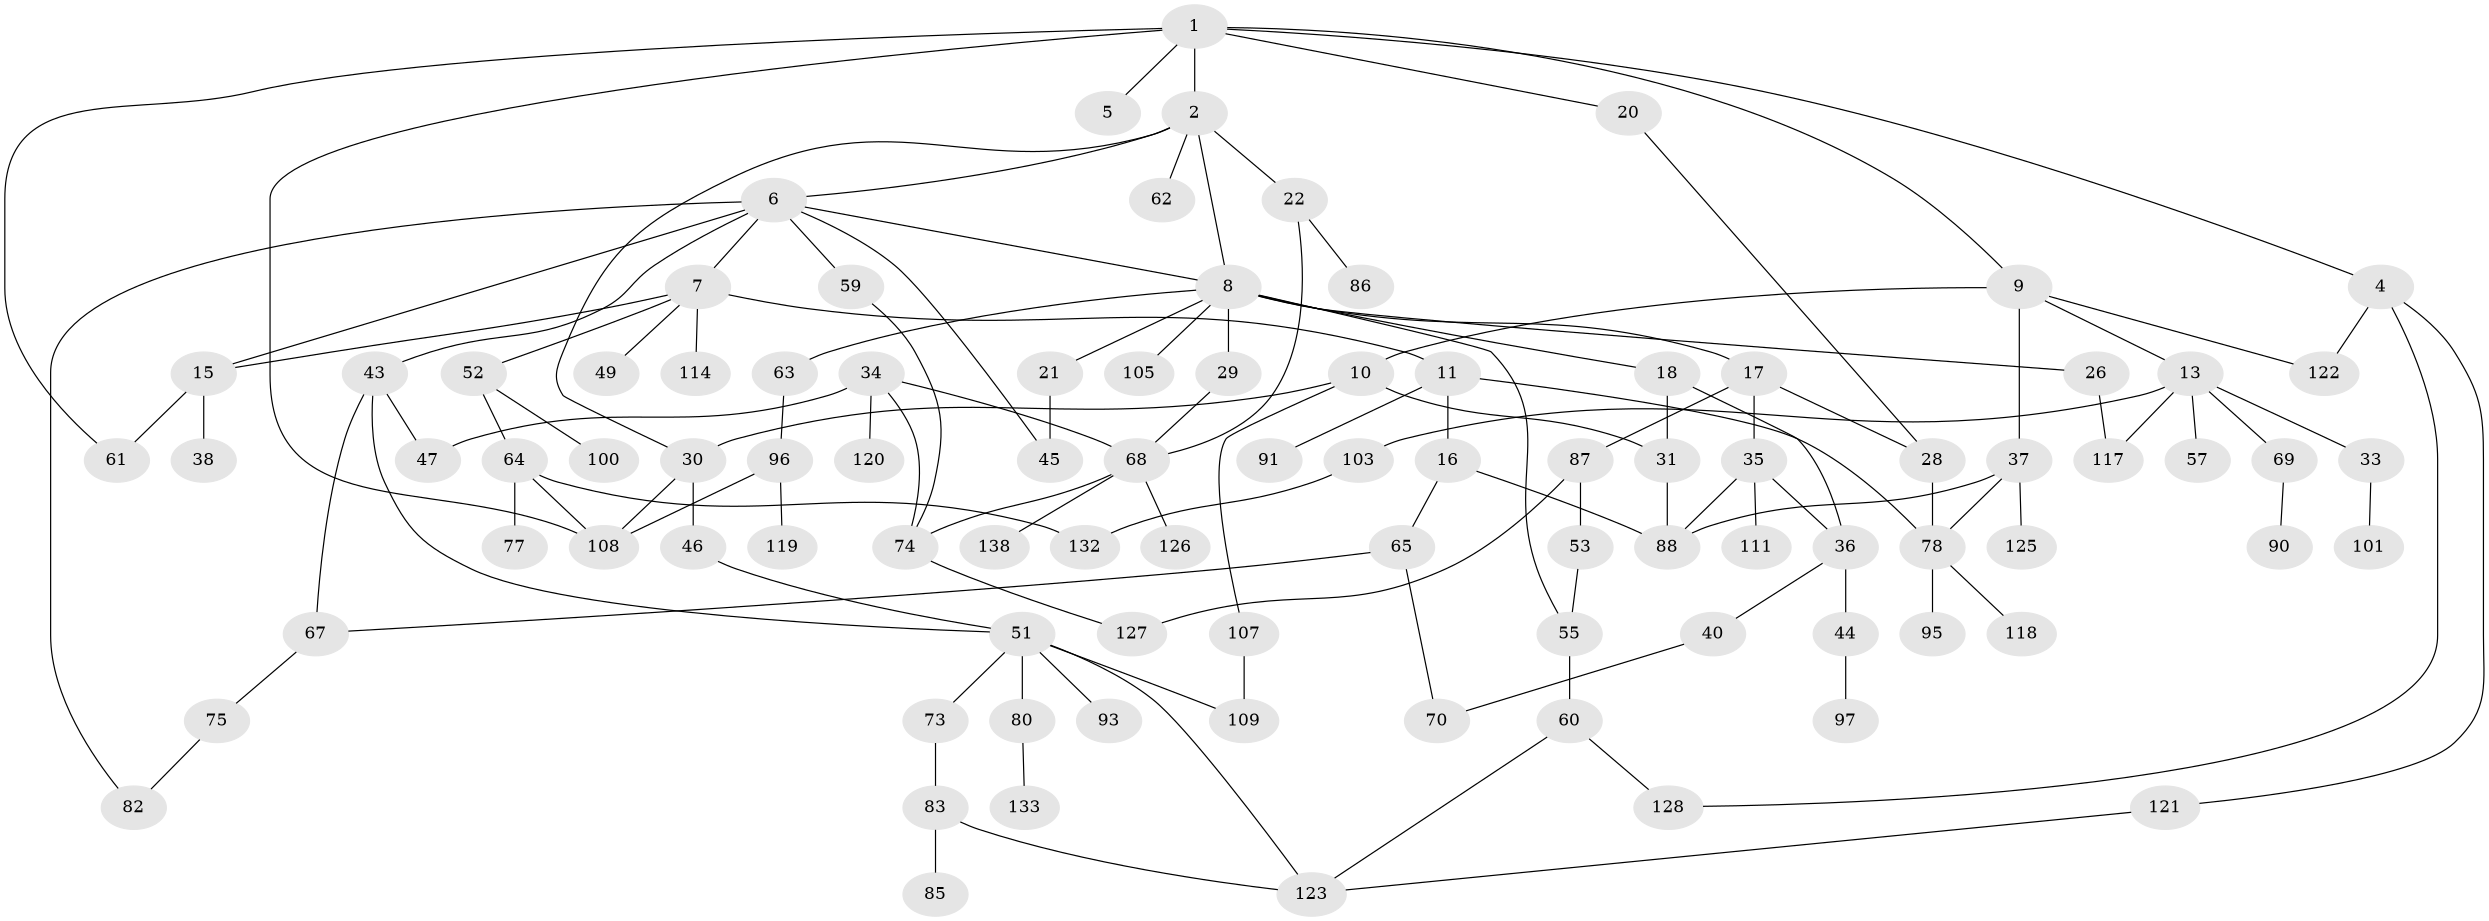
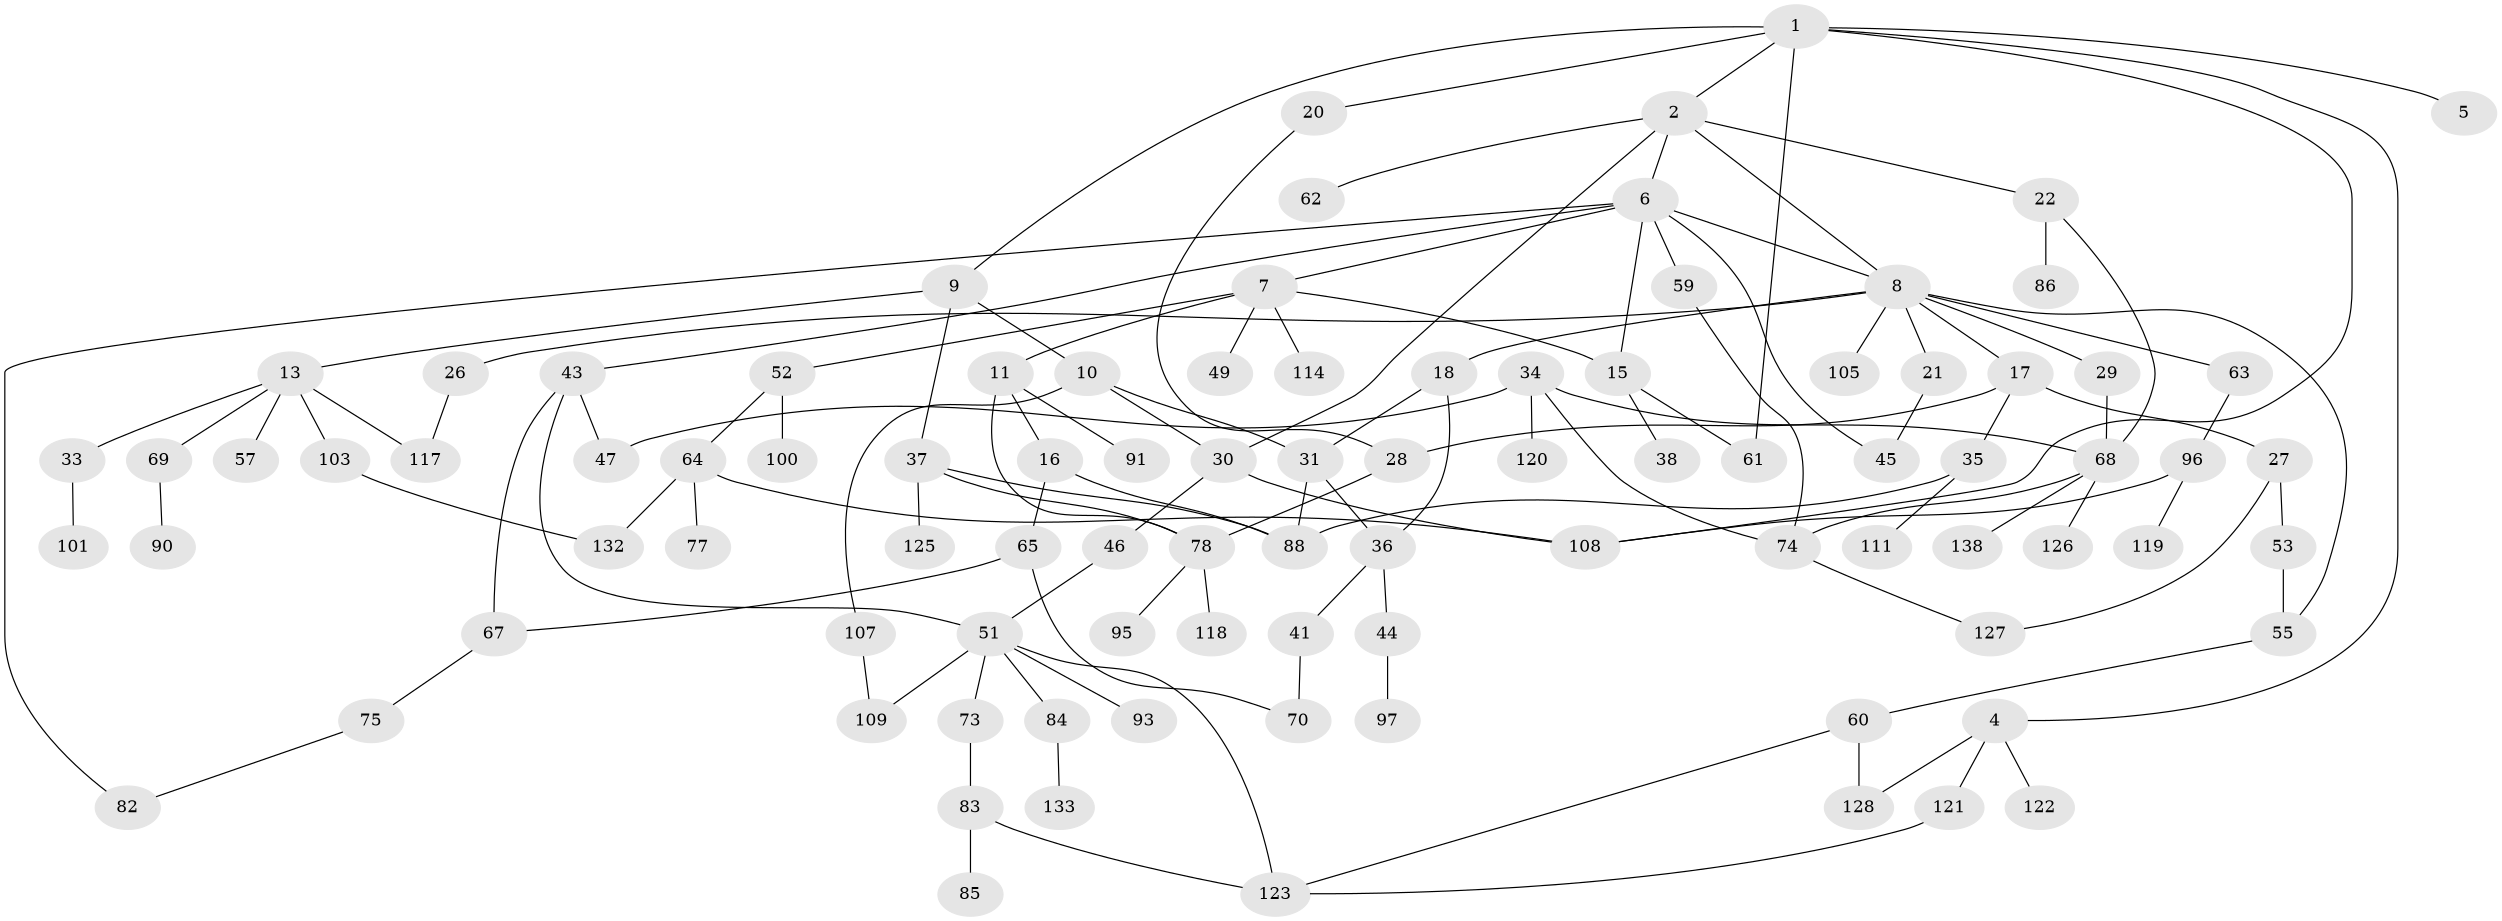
(2171, 330) -> none
(1580, 461) -> (2280, 461)
(1796, 500) -> (1347, 504)
(1713, 634) -> (1301, 634)
(1022, 721) -> (1057, 721)
